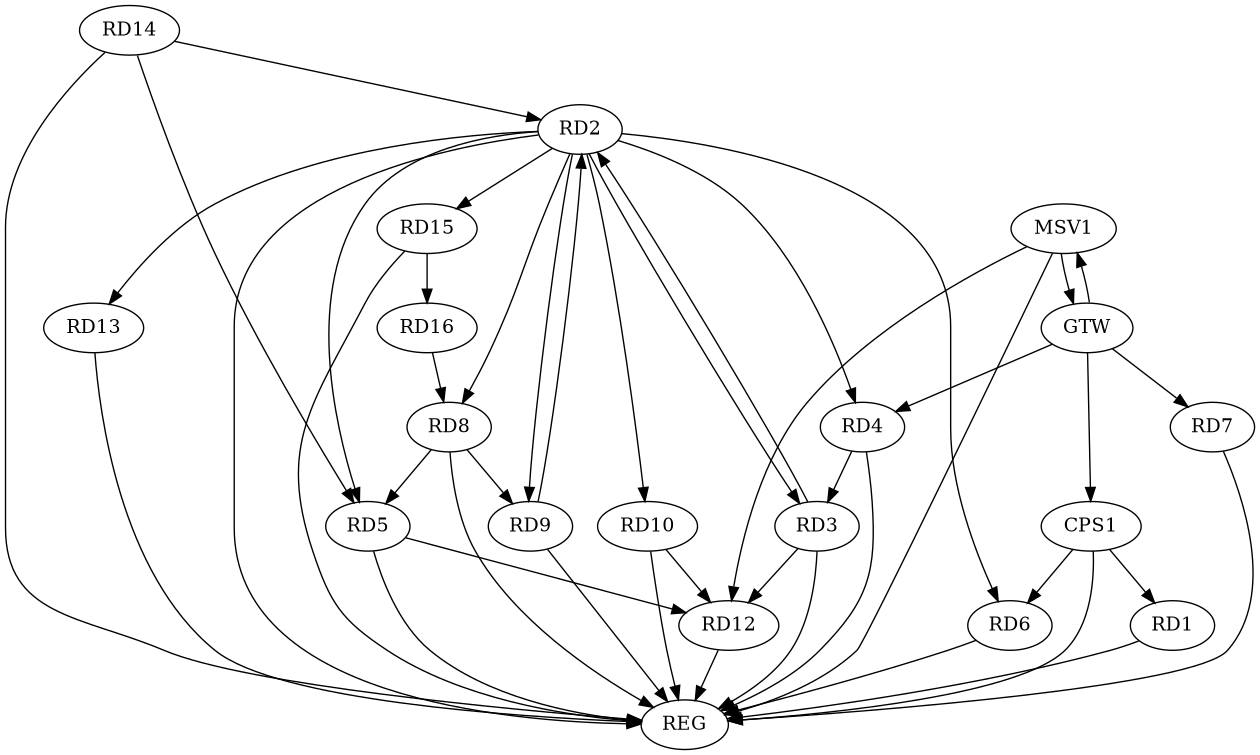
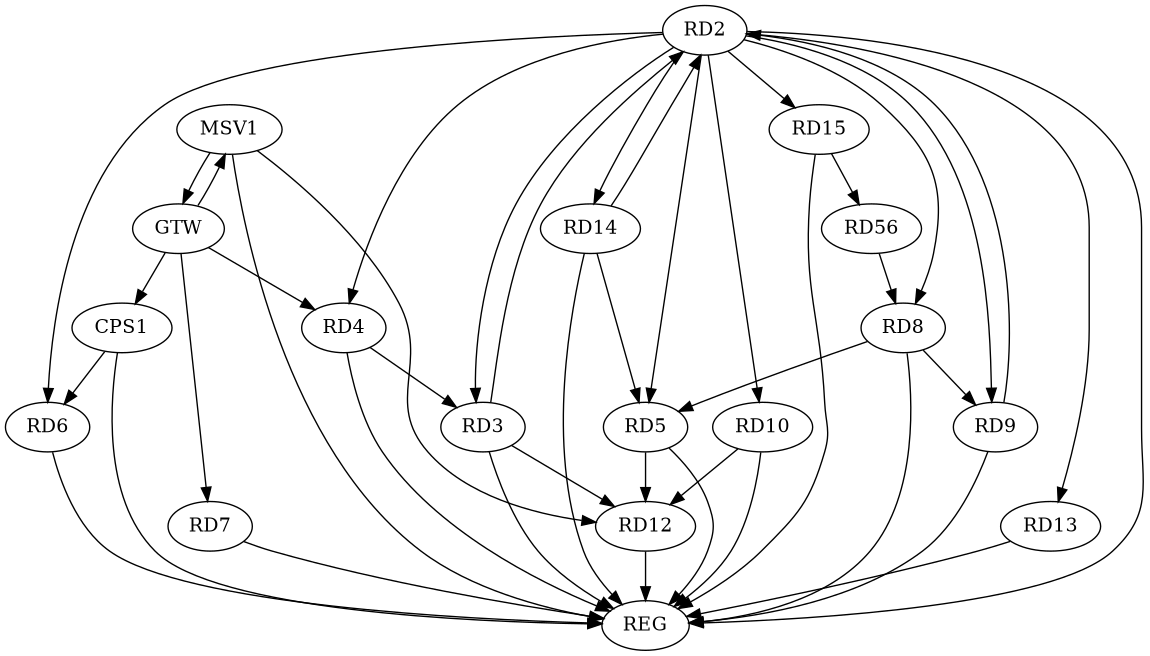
none -> (638, 120)
(427, 328) -> (872, 229)
(1172, 626) -> none
